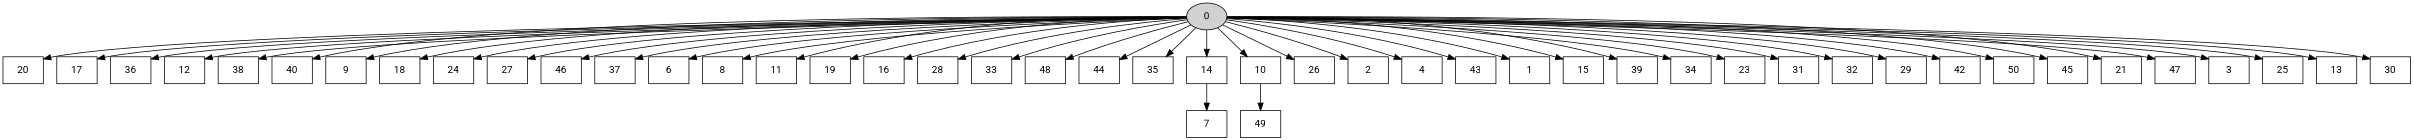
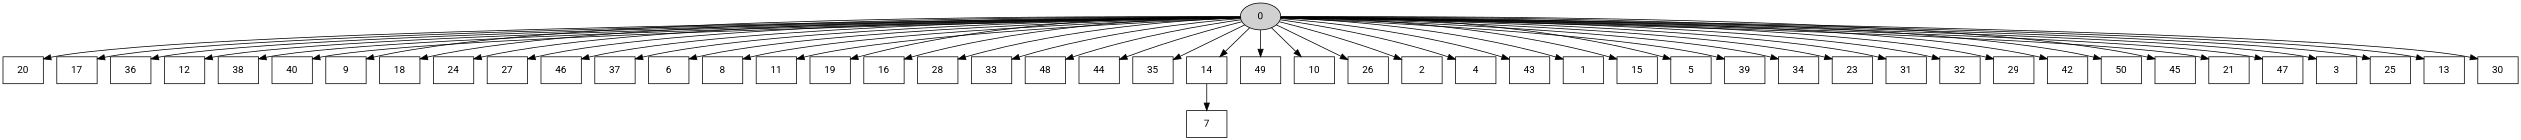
none -> (1691, 70)
(1261, 93) -> (1261, 40)
